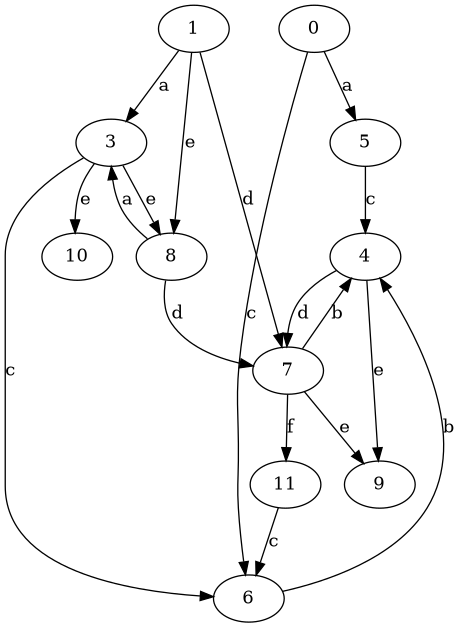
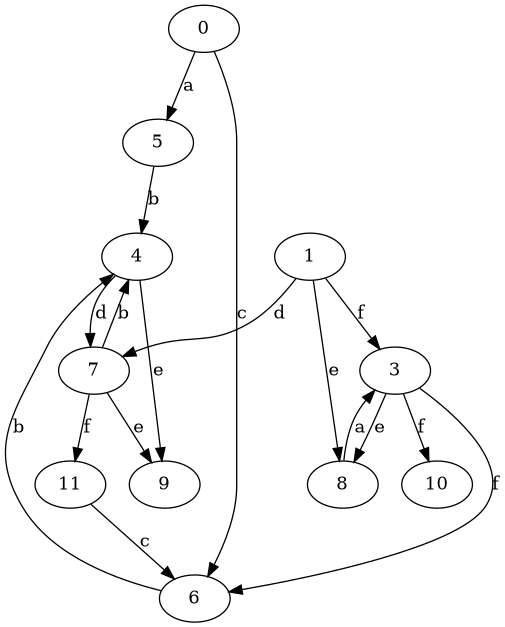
(164, 86) -> (361, 314)
(86, 200) -> (421, 428)
(371, 200) -> (154, 200)
(184, 337) -> none
(10, 371) -> (496, 485)
